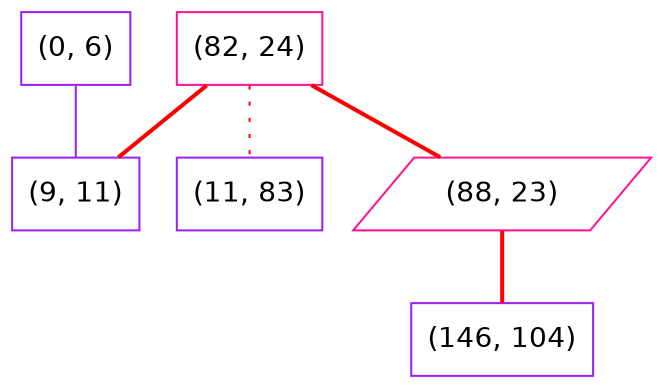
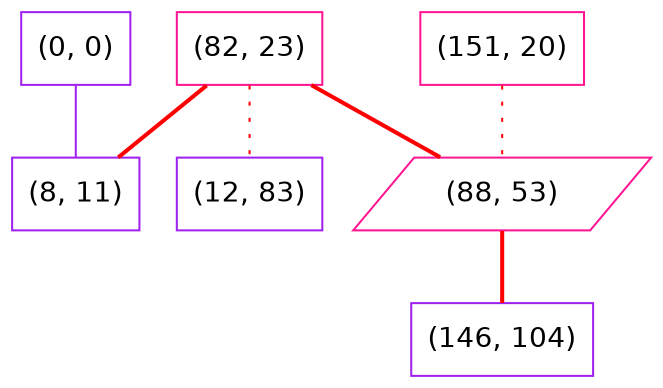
(76, 48) -> (76, 48)
(250, 48) -> (250, 48)
none -> (502, 48)
(76, 194) -> (76, 194)
(250, 194) -> (250, 194)
(502, 194) -> (502, 194)
